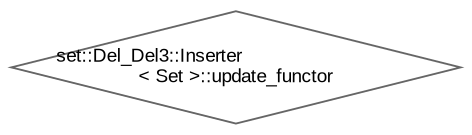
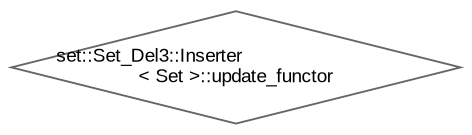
(236, 67) -> (236, 67)
